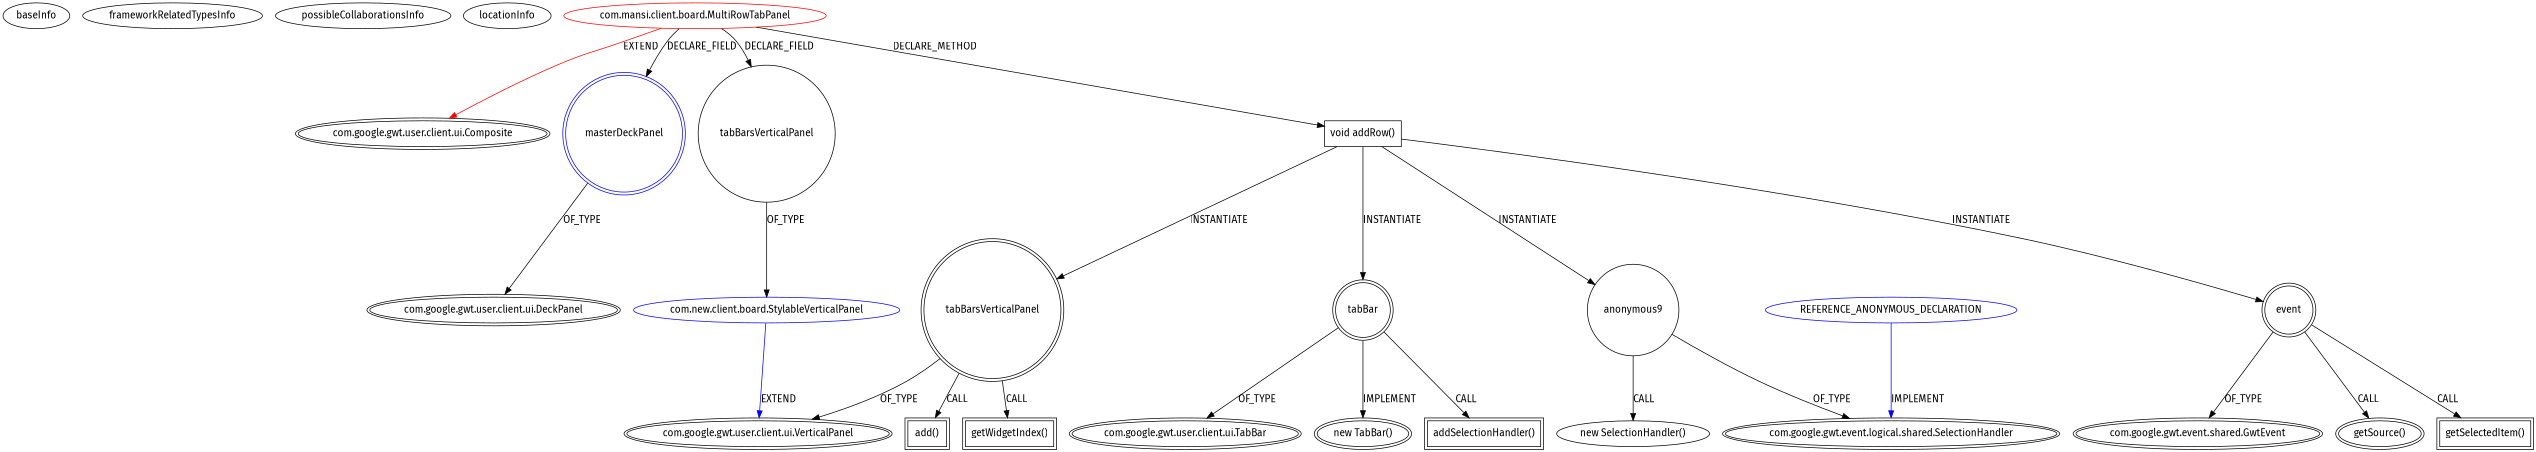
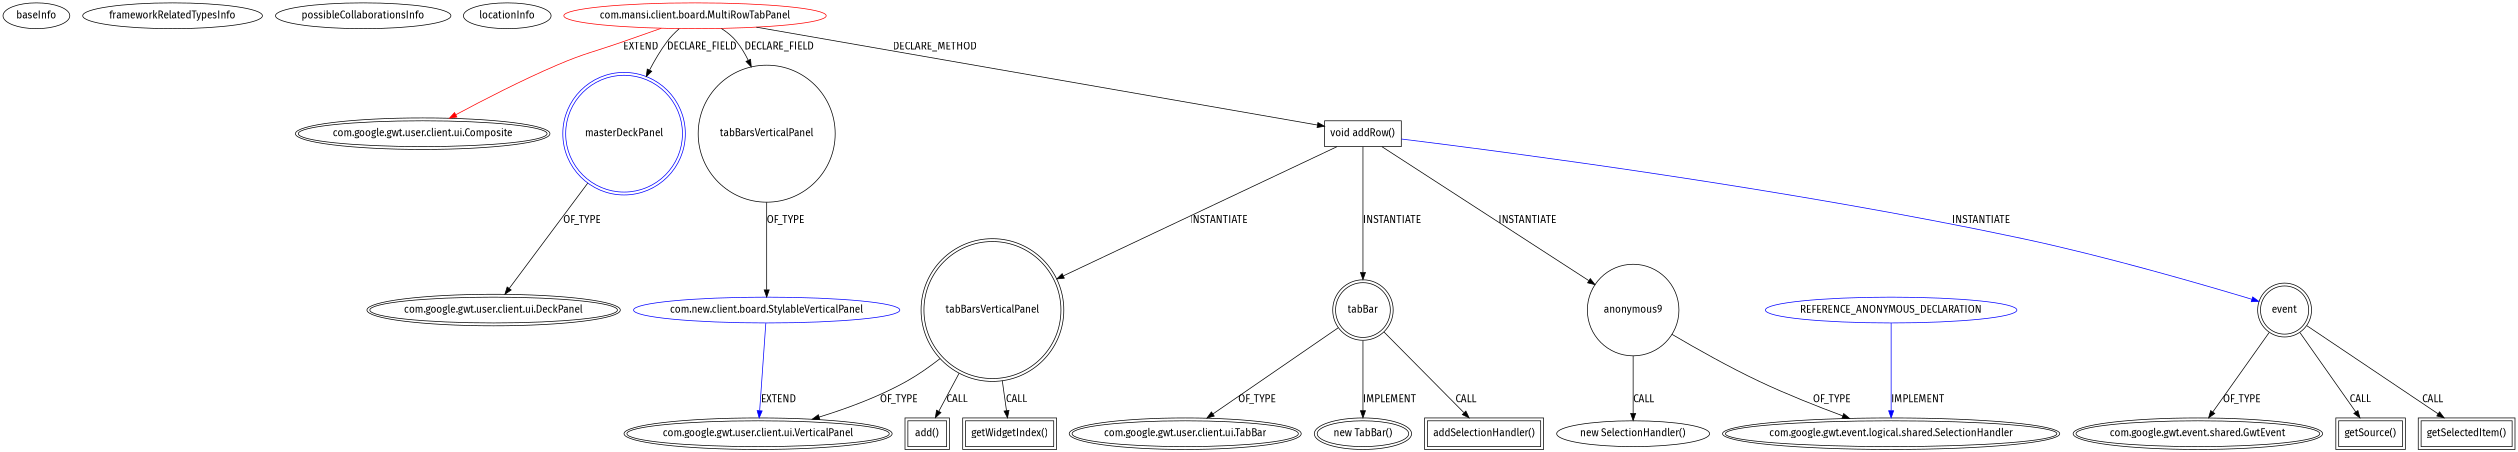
(1832, 202) -> (1830, 202)
(2380, 434) -> (2371, 434)
